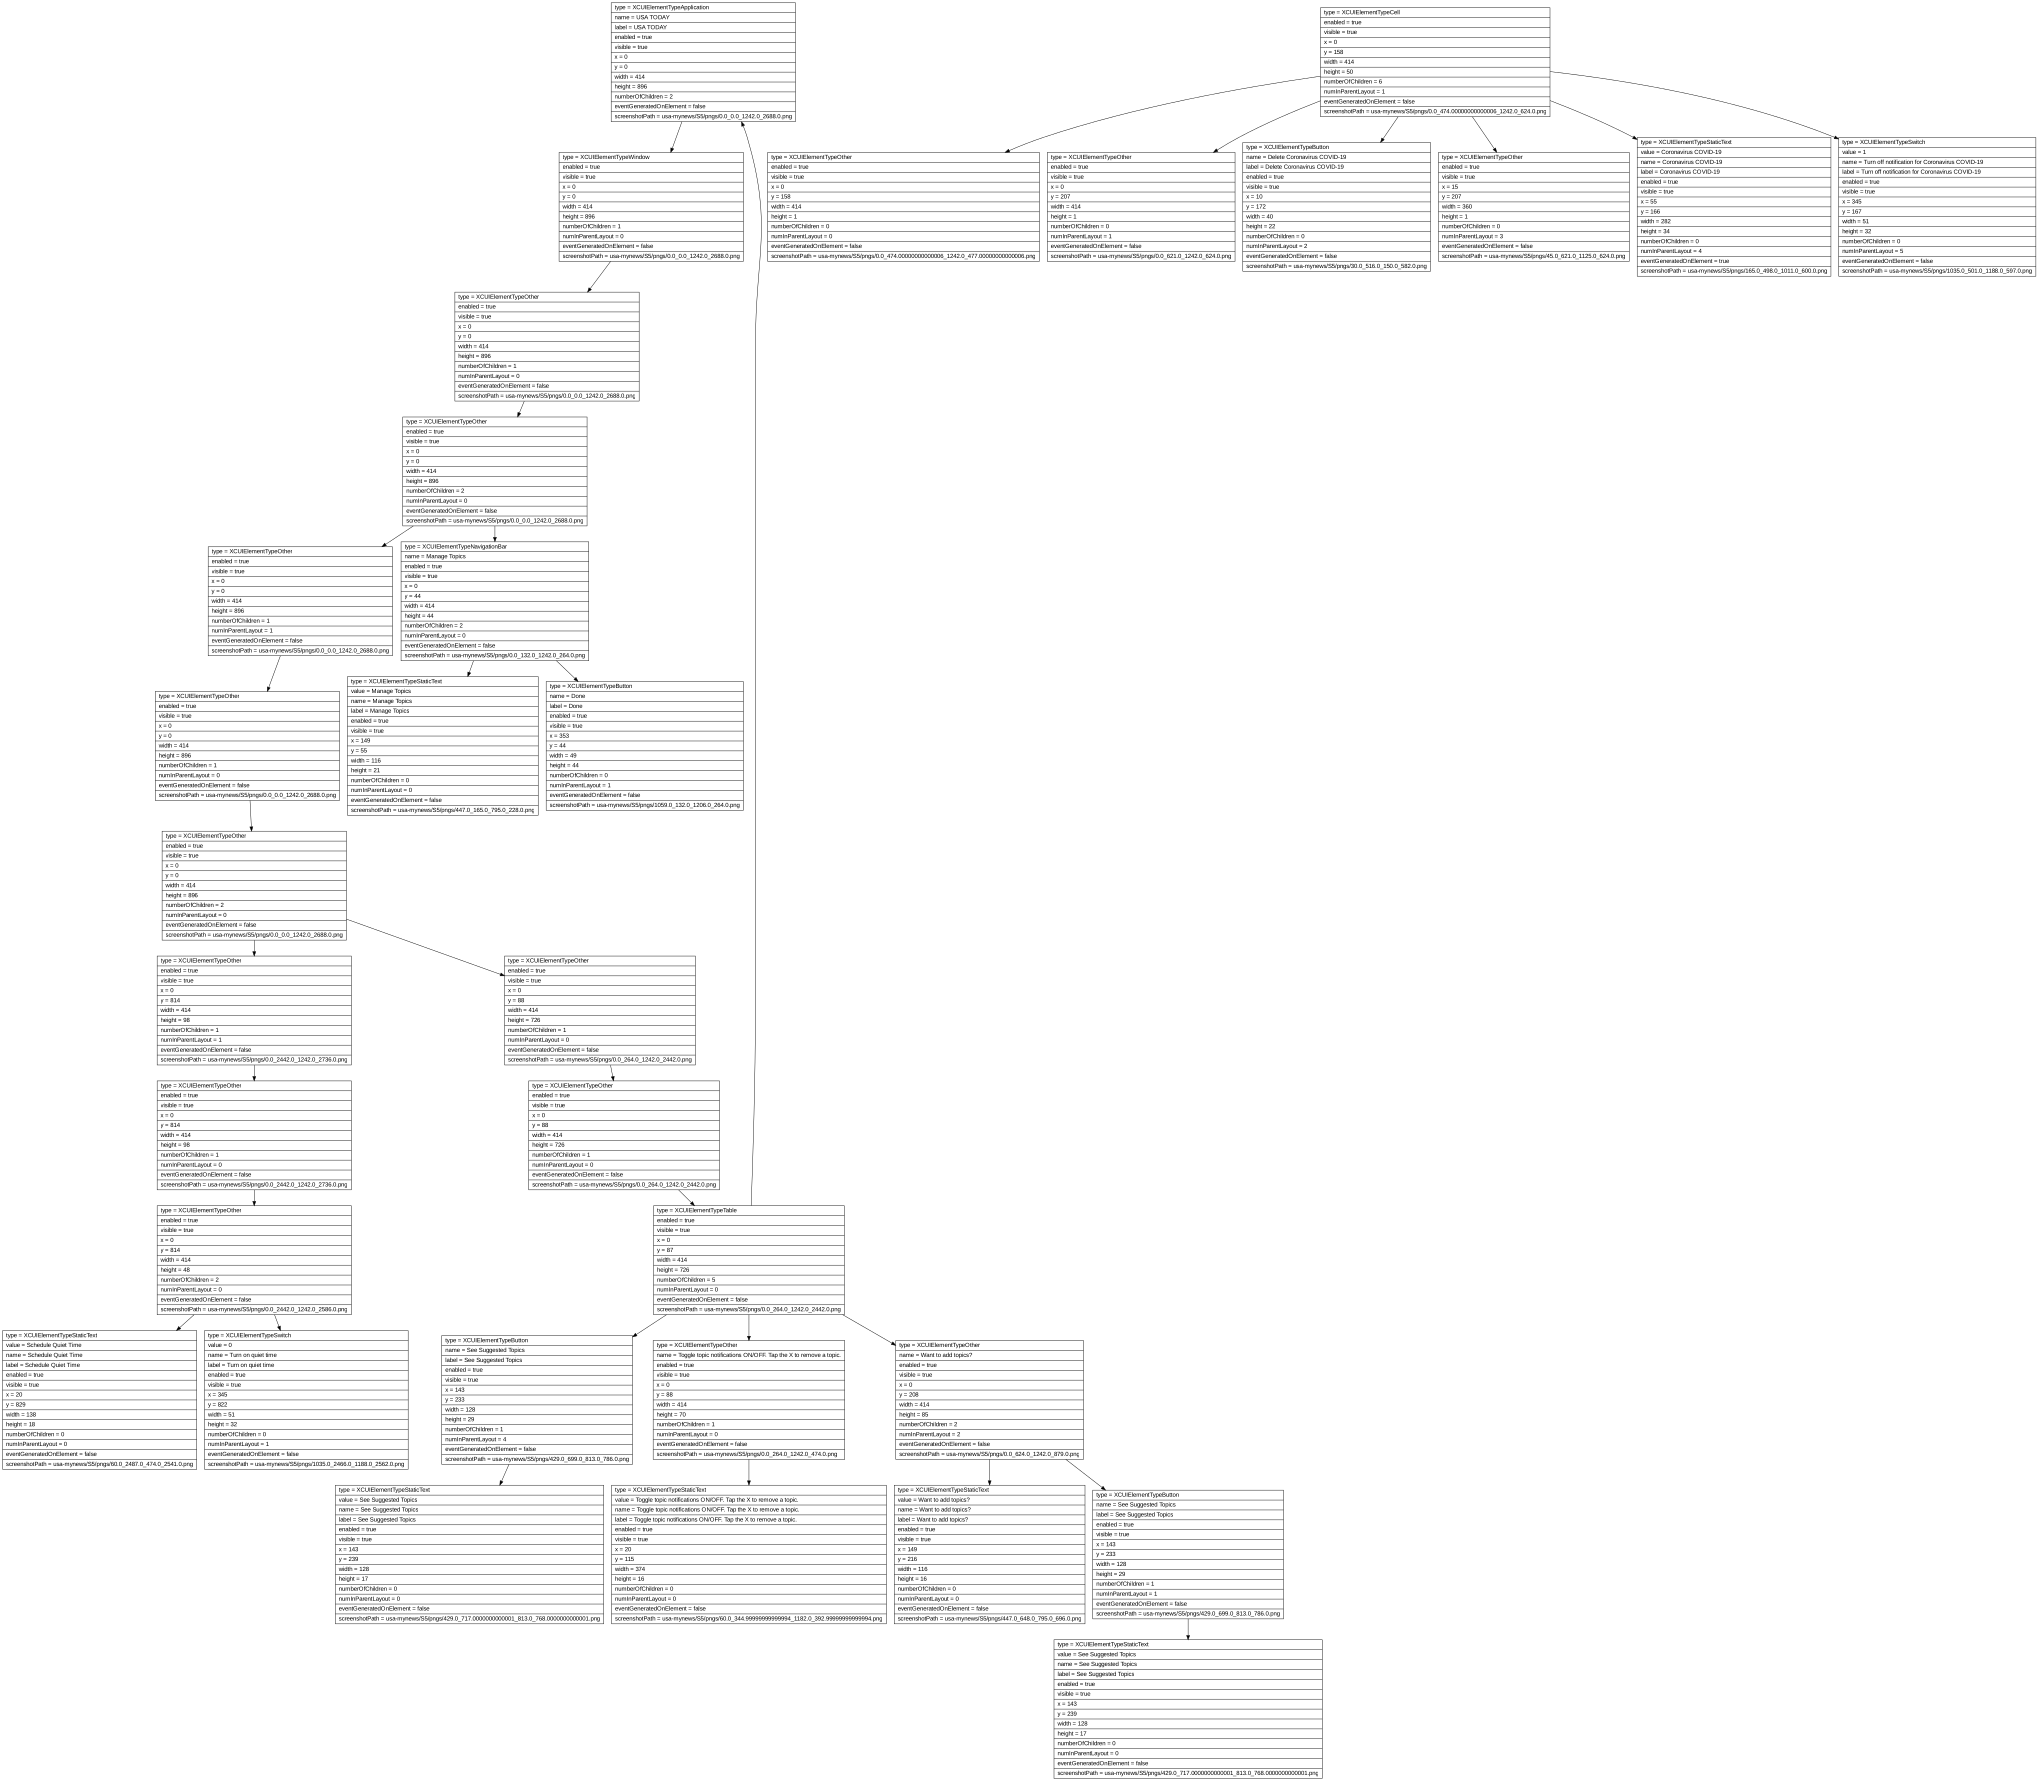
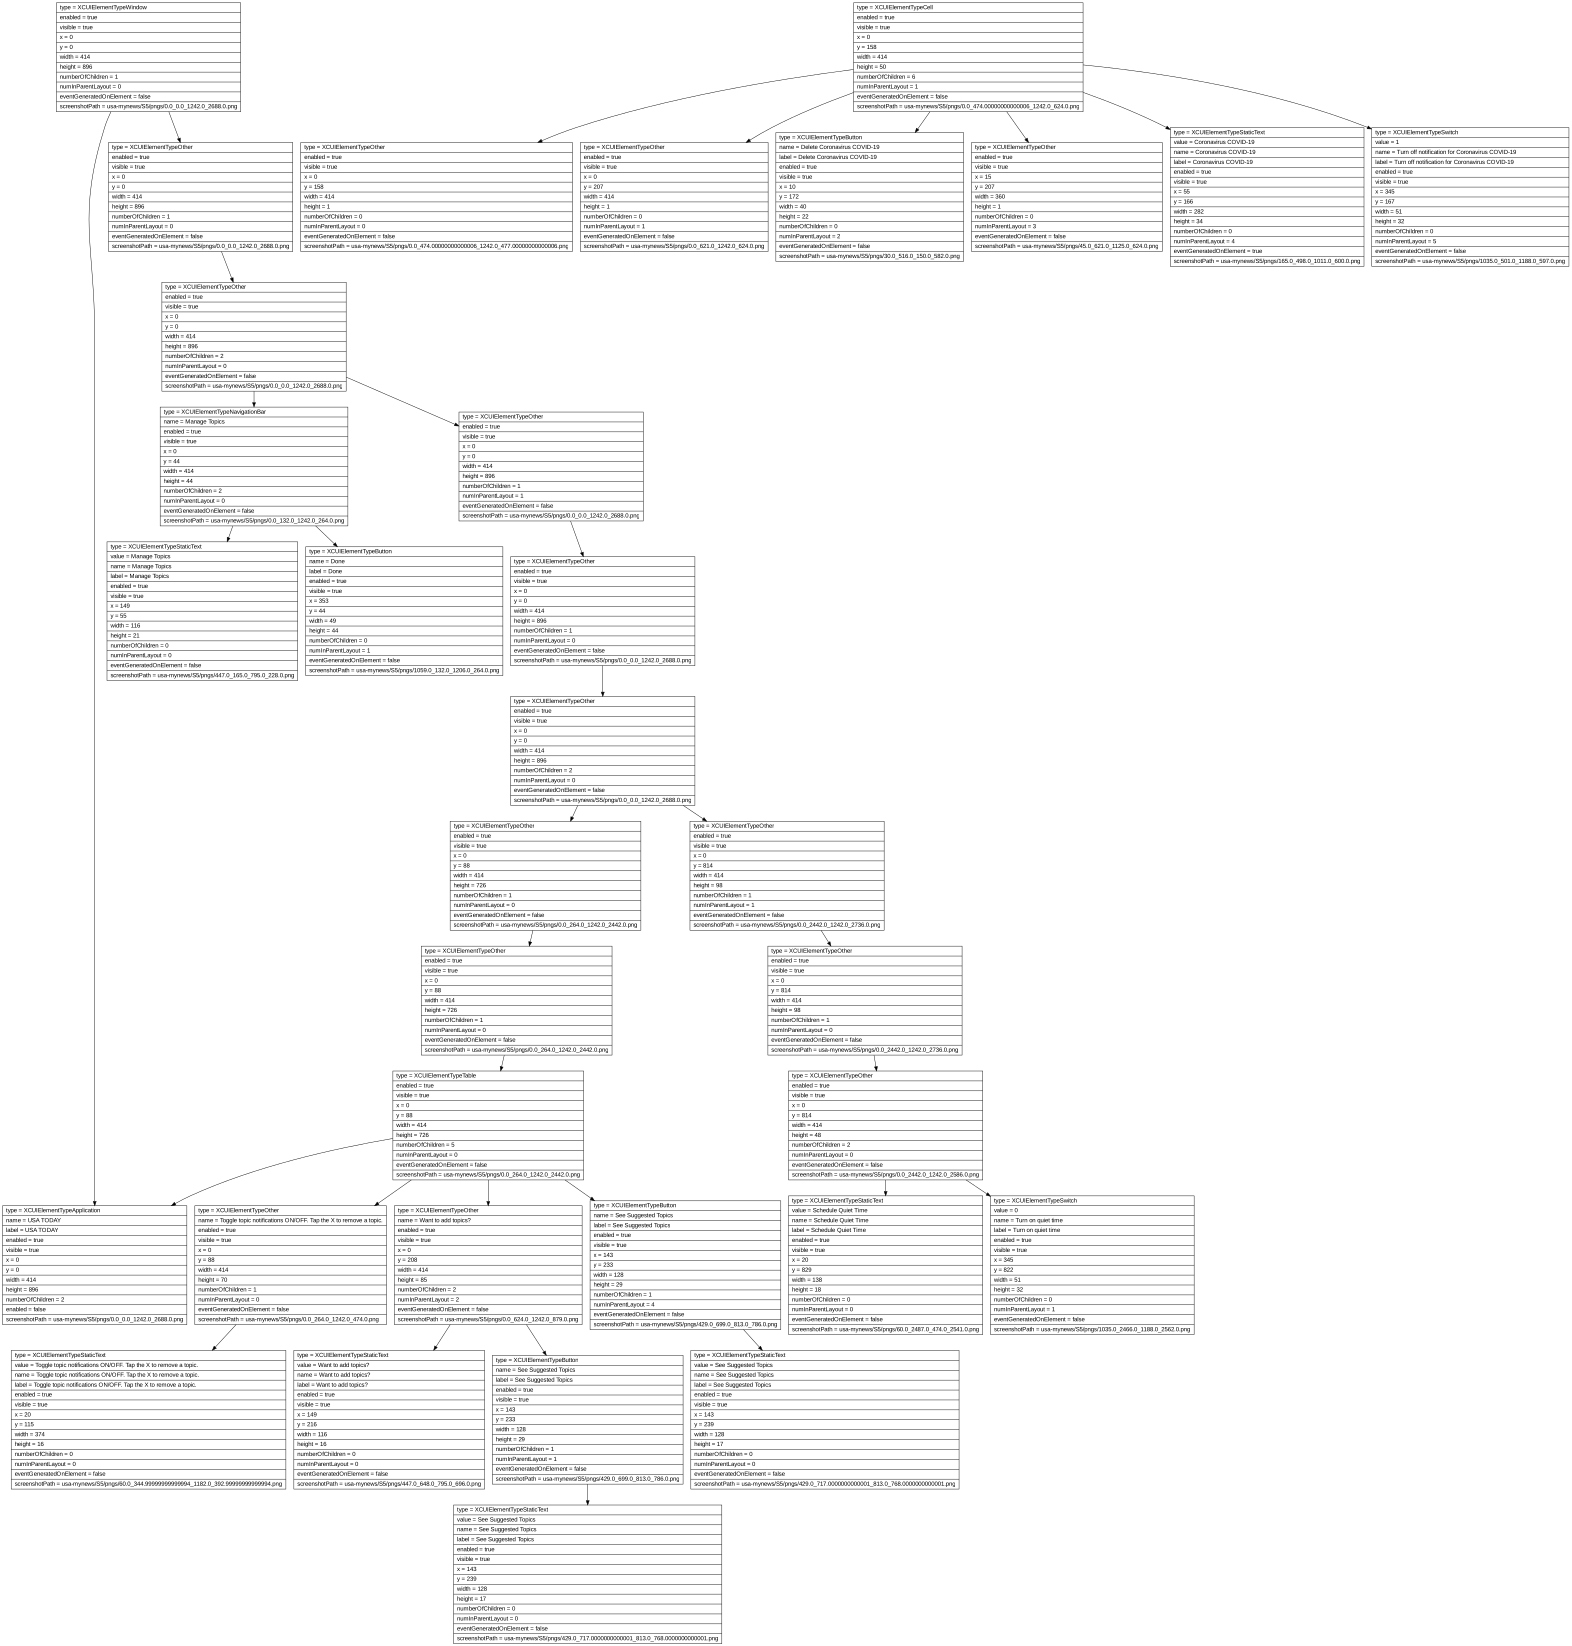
(661, 107) -> (27, 1310)
(677, 135) -> (95, 655)
(665, 1250) -> (405, 1115)
